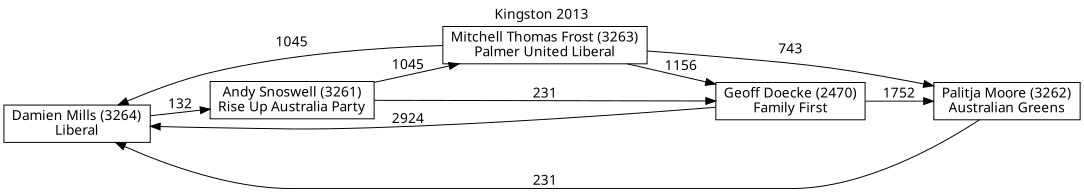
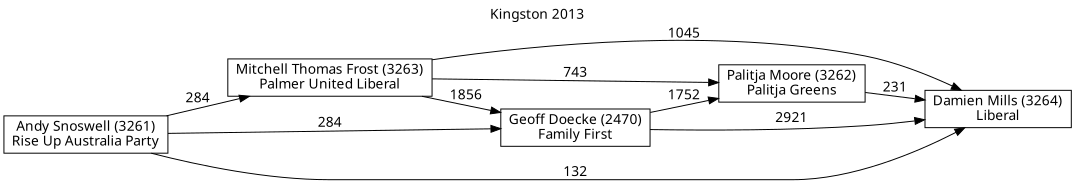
(408, 65) -> (198, 99)
(681, 66) -> (466, 96)
(545, 94) -> (330, 123)
(1007, 101) -> (792, 83)
(175, 113) -> (557, 180)
(408, 119) -> (792, 118)
